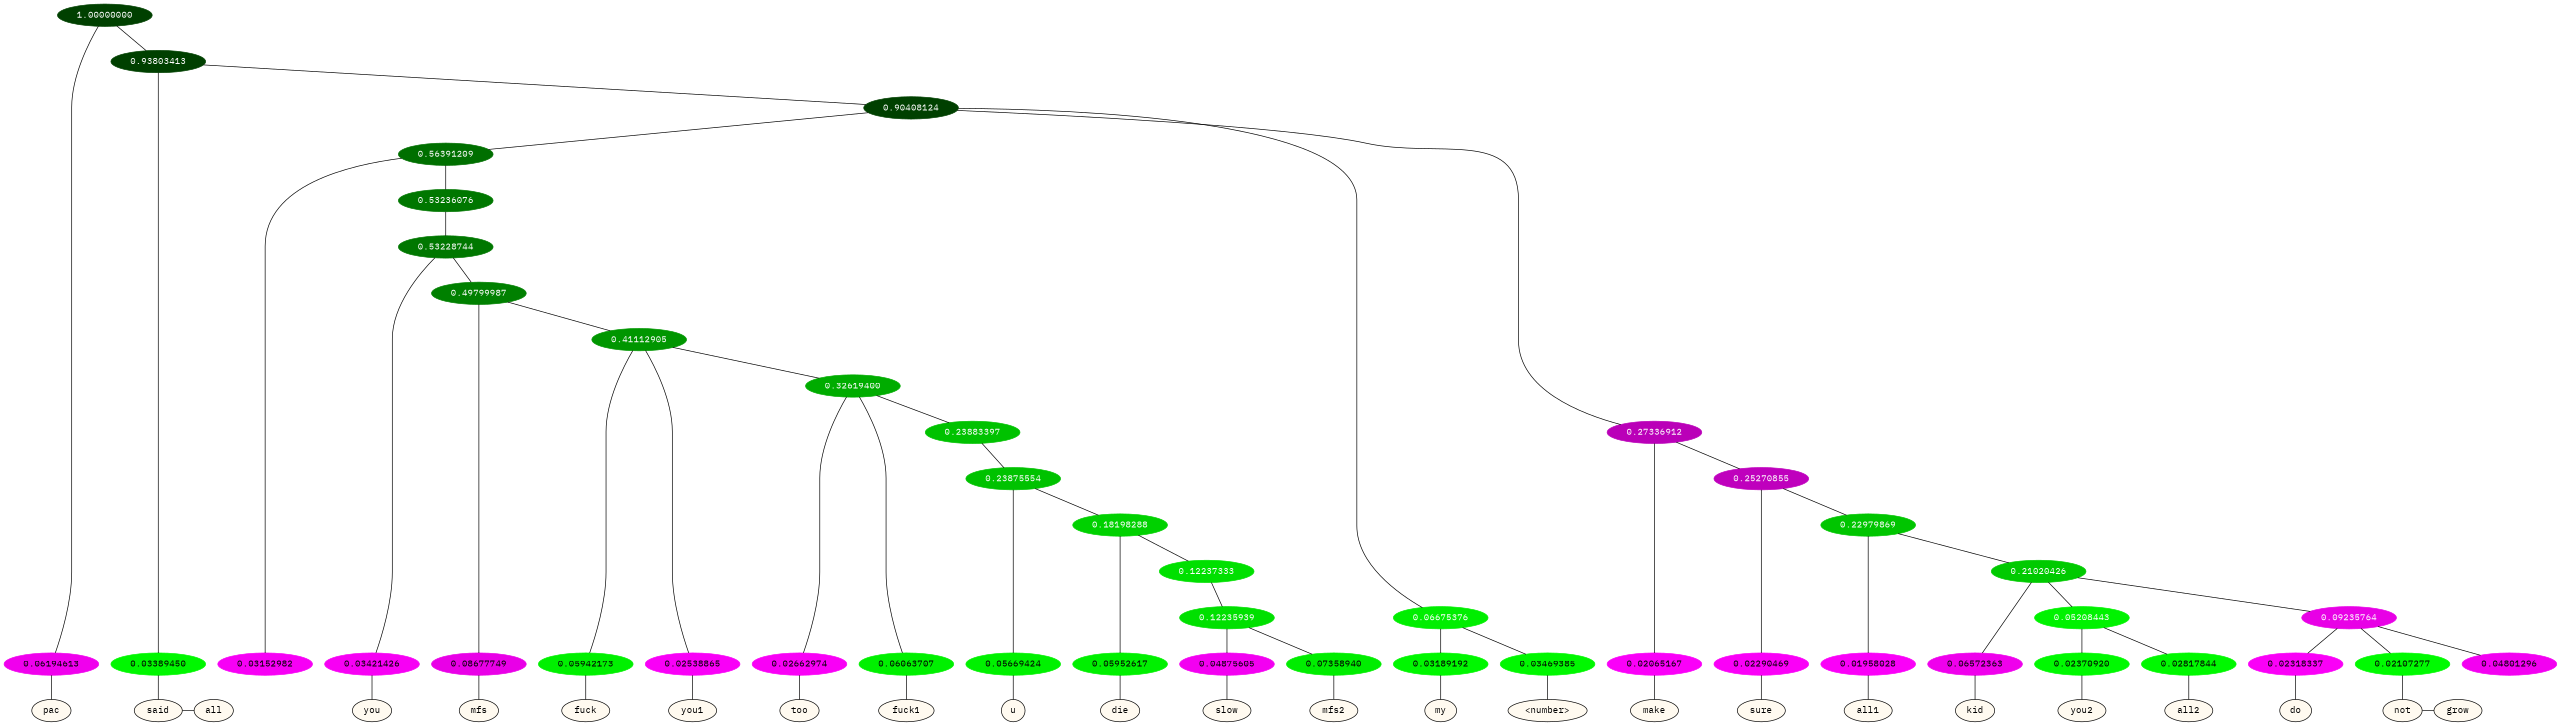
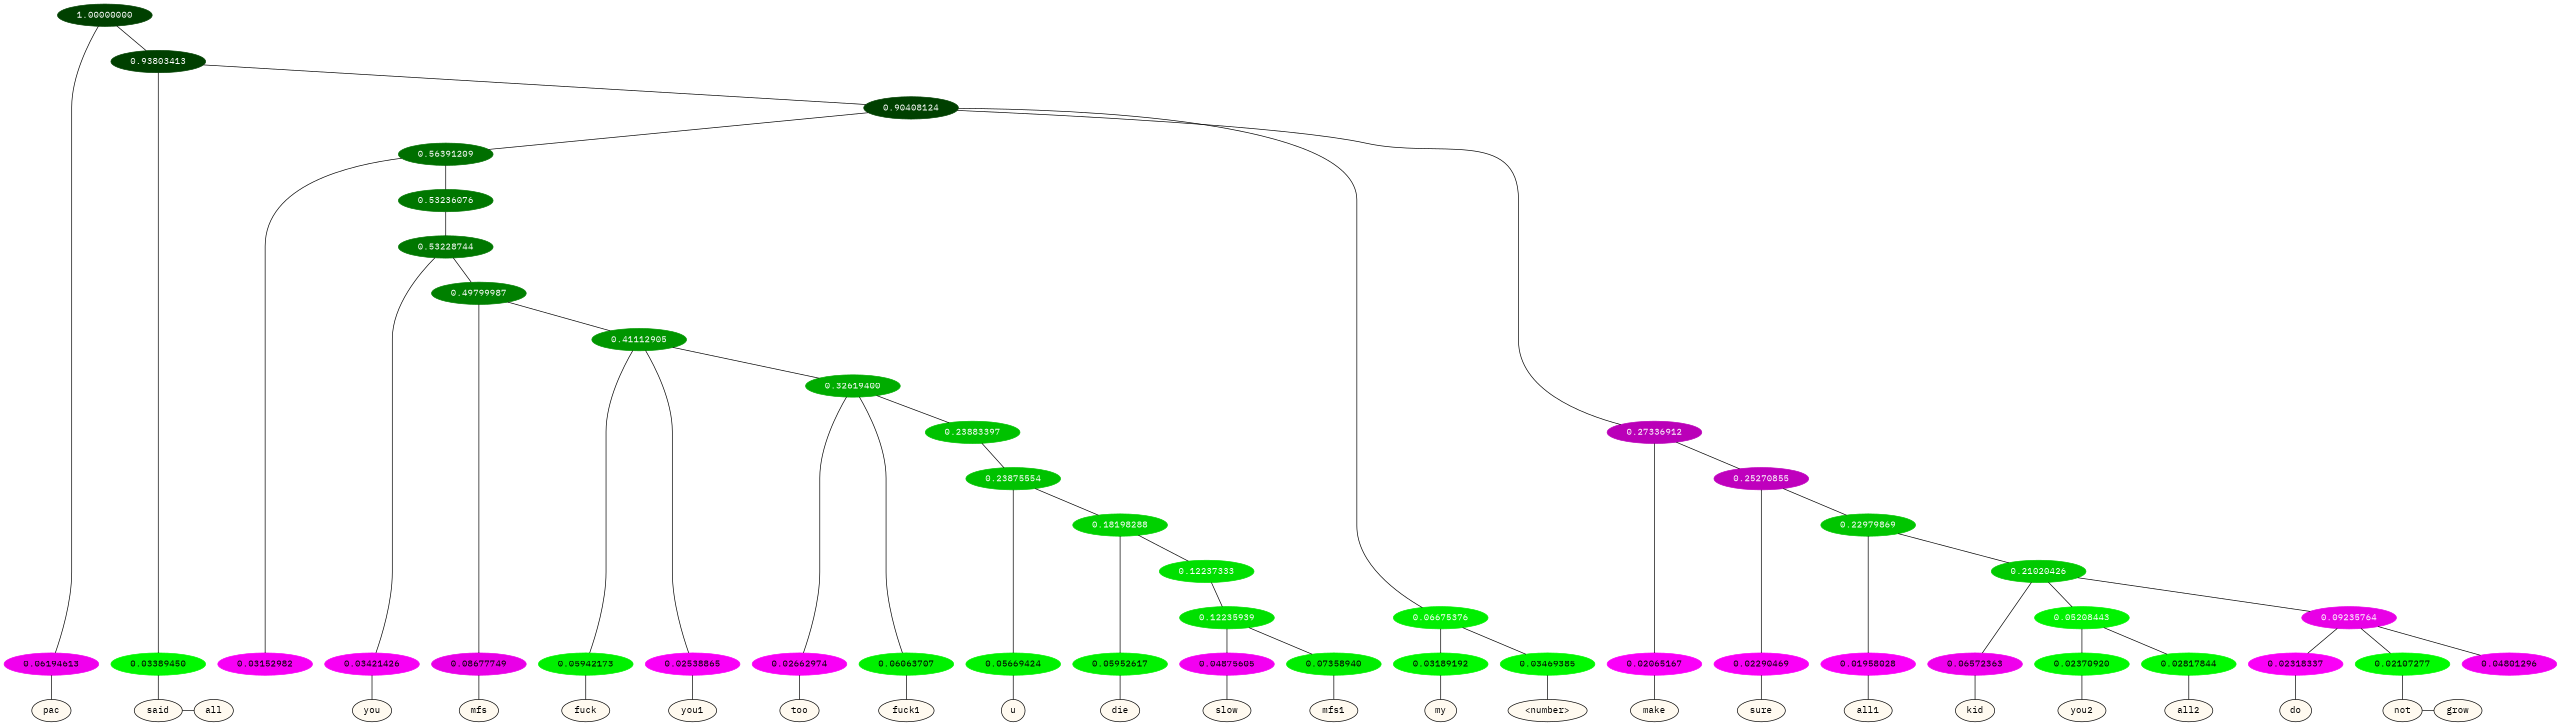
(1334, 711) -> (1334, 711)
